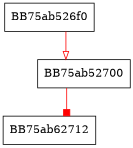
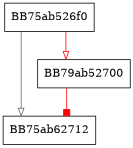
none -> (21, 70)
(84, 74) -> (84, 74)
